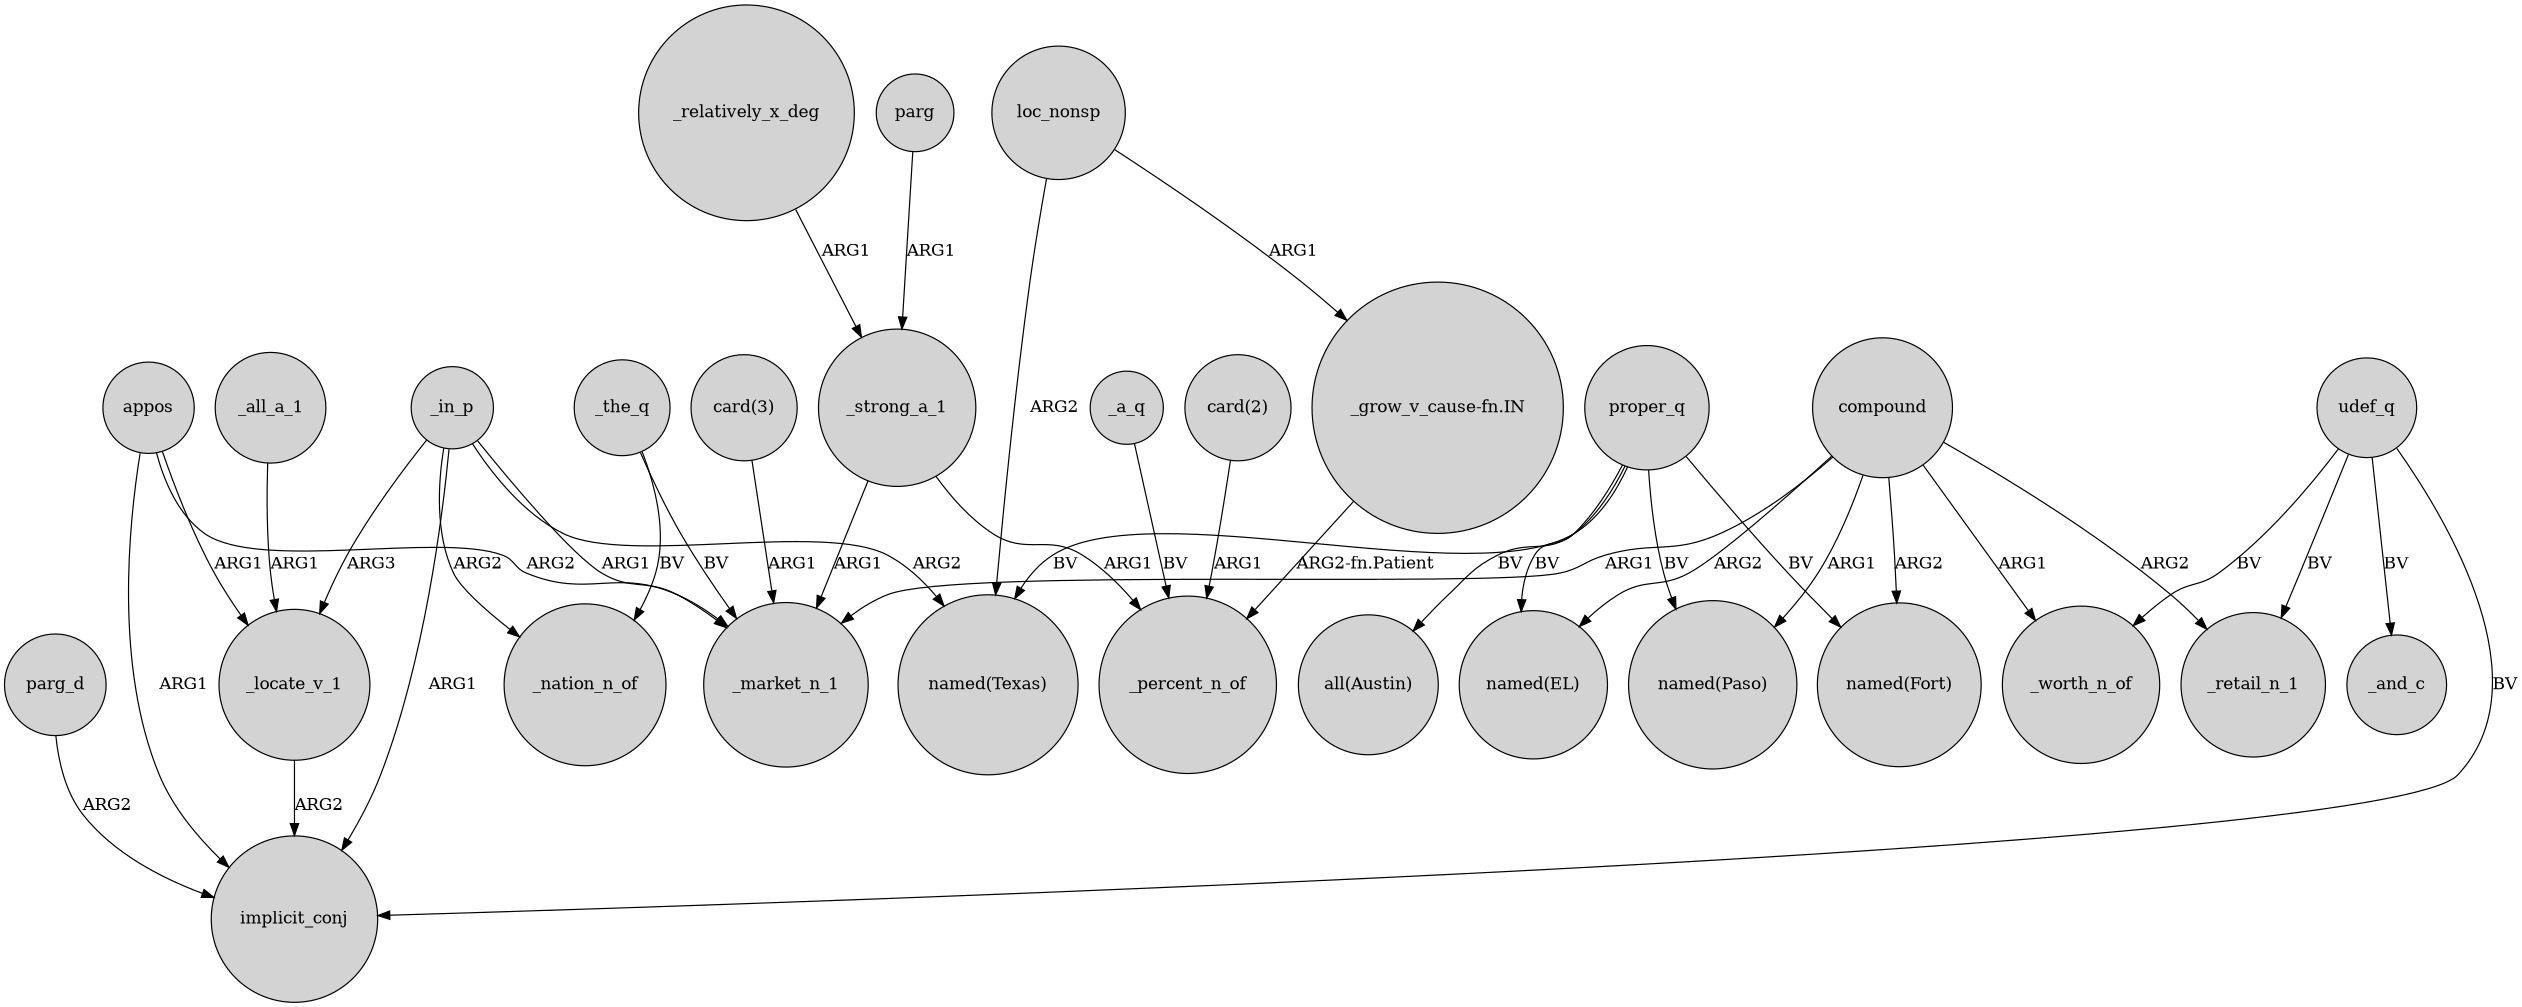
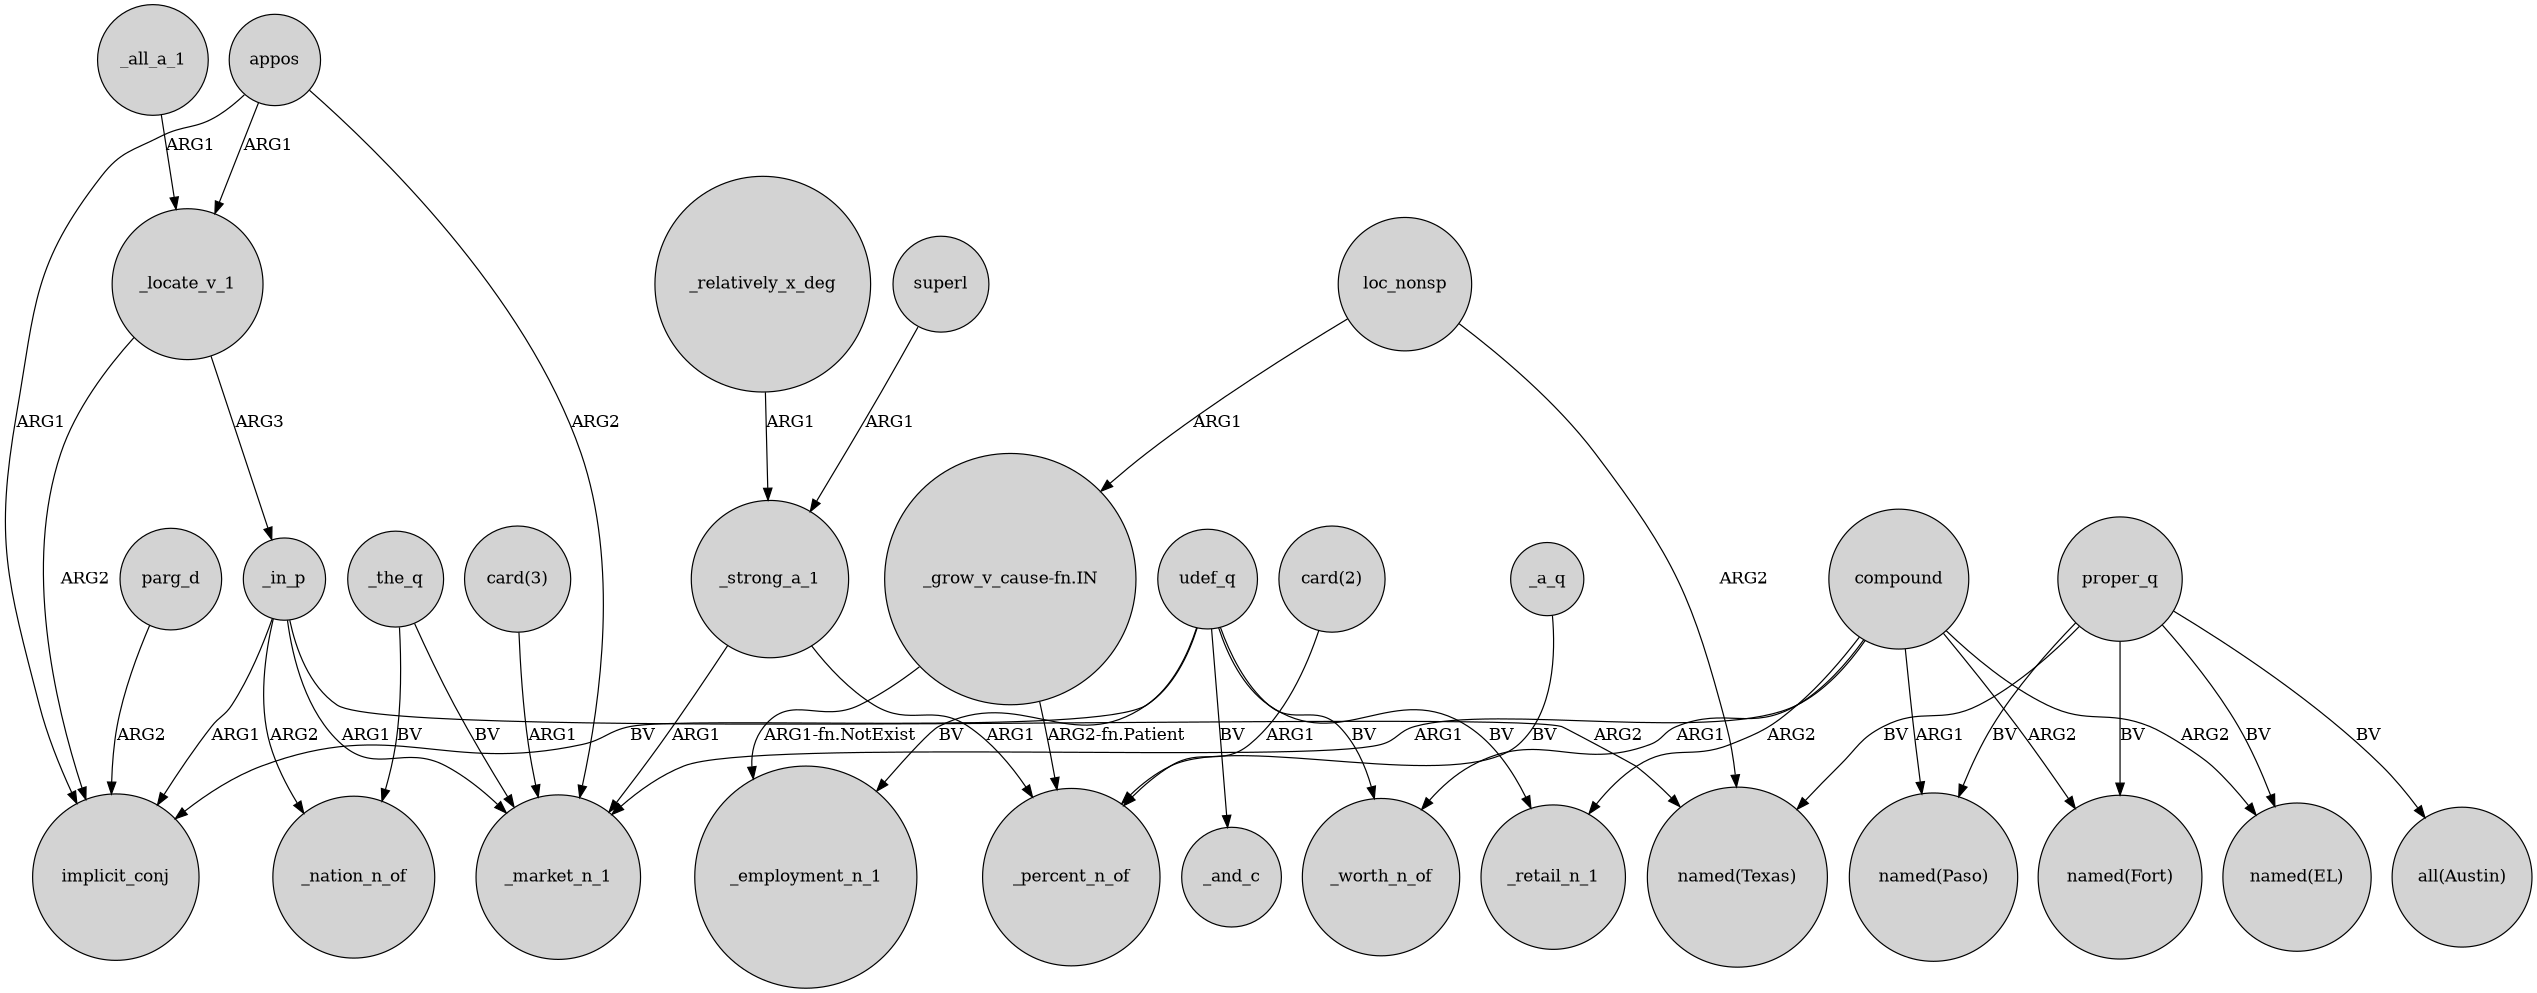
(915, 113) -> (941, 284)
(370, 518) -> (239, 442)
none -> (806, 877)
